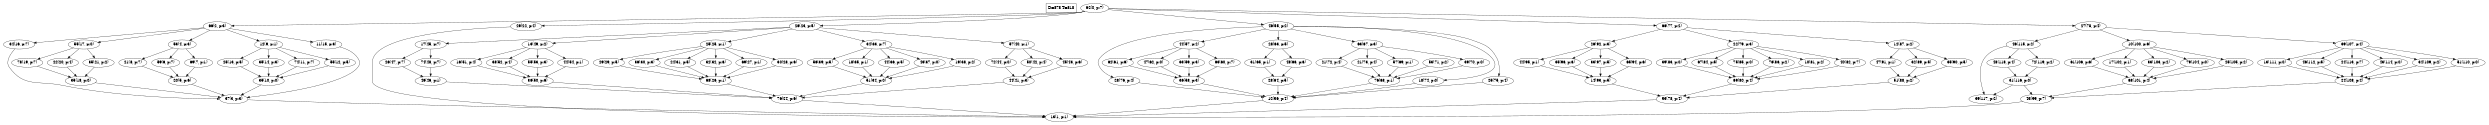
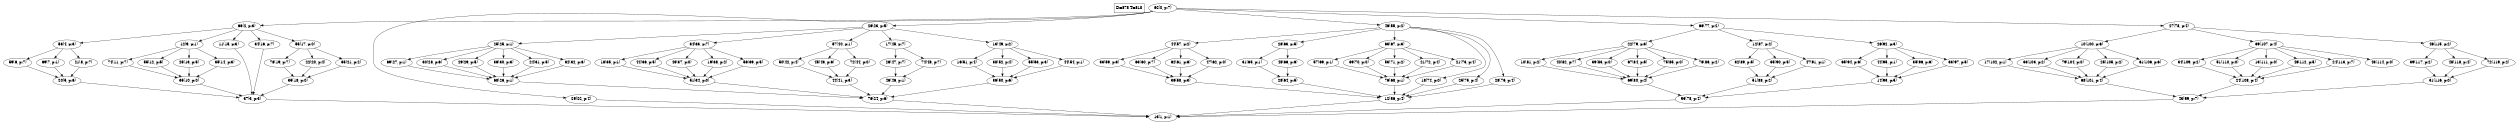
none -> (1395, 52)
(2373, 71) -> none
(2004, 89) -> (2430, 71)
